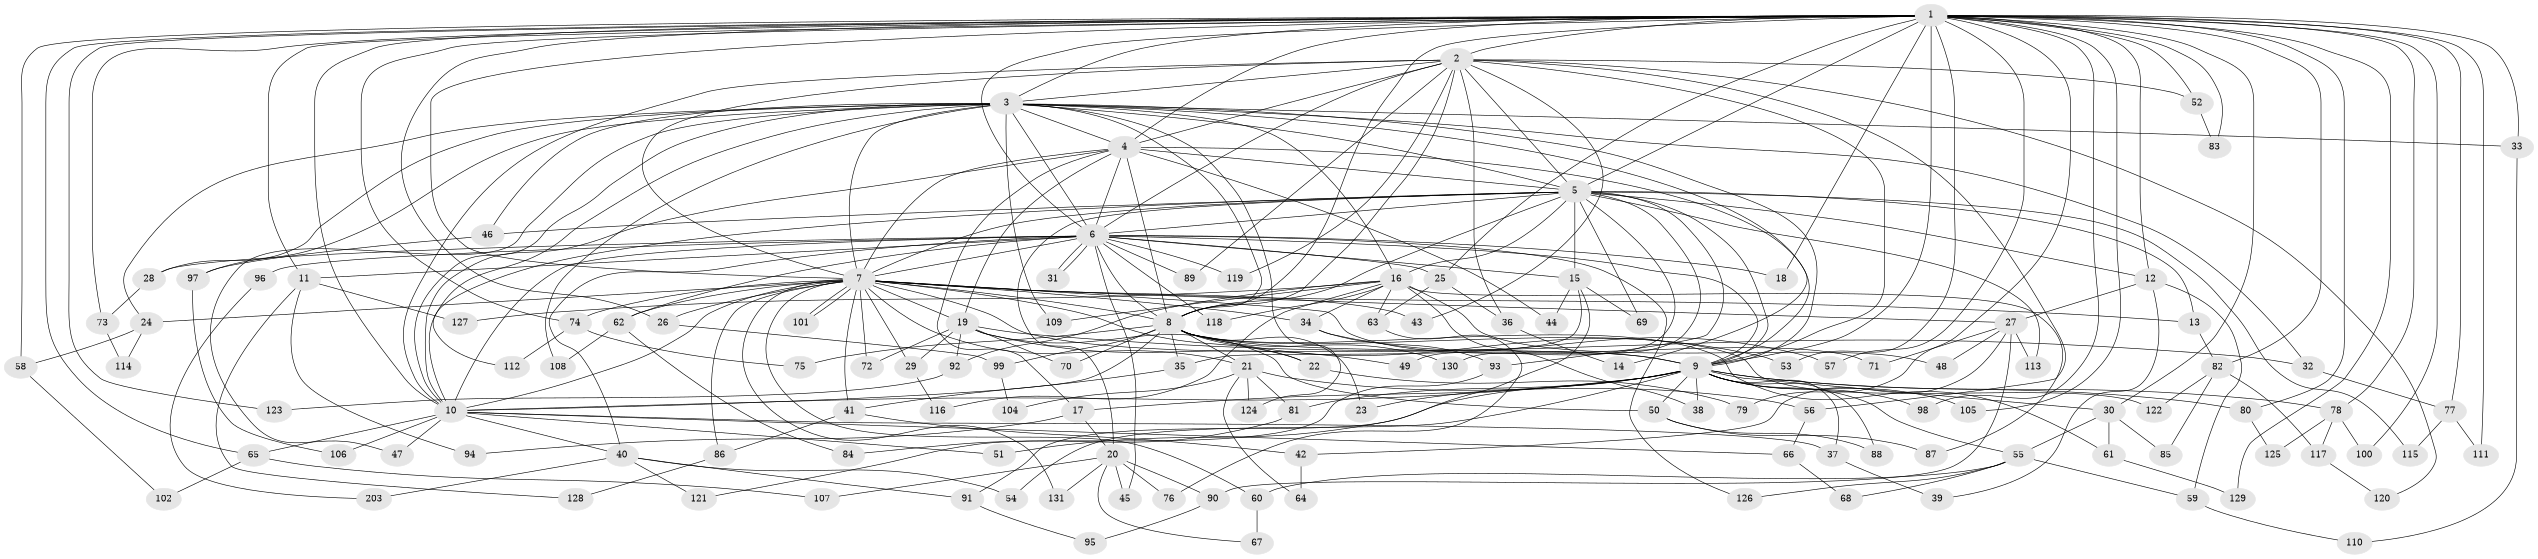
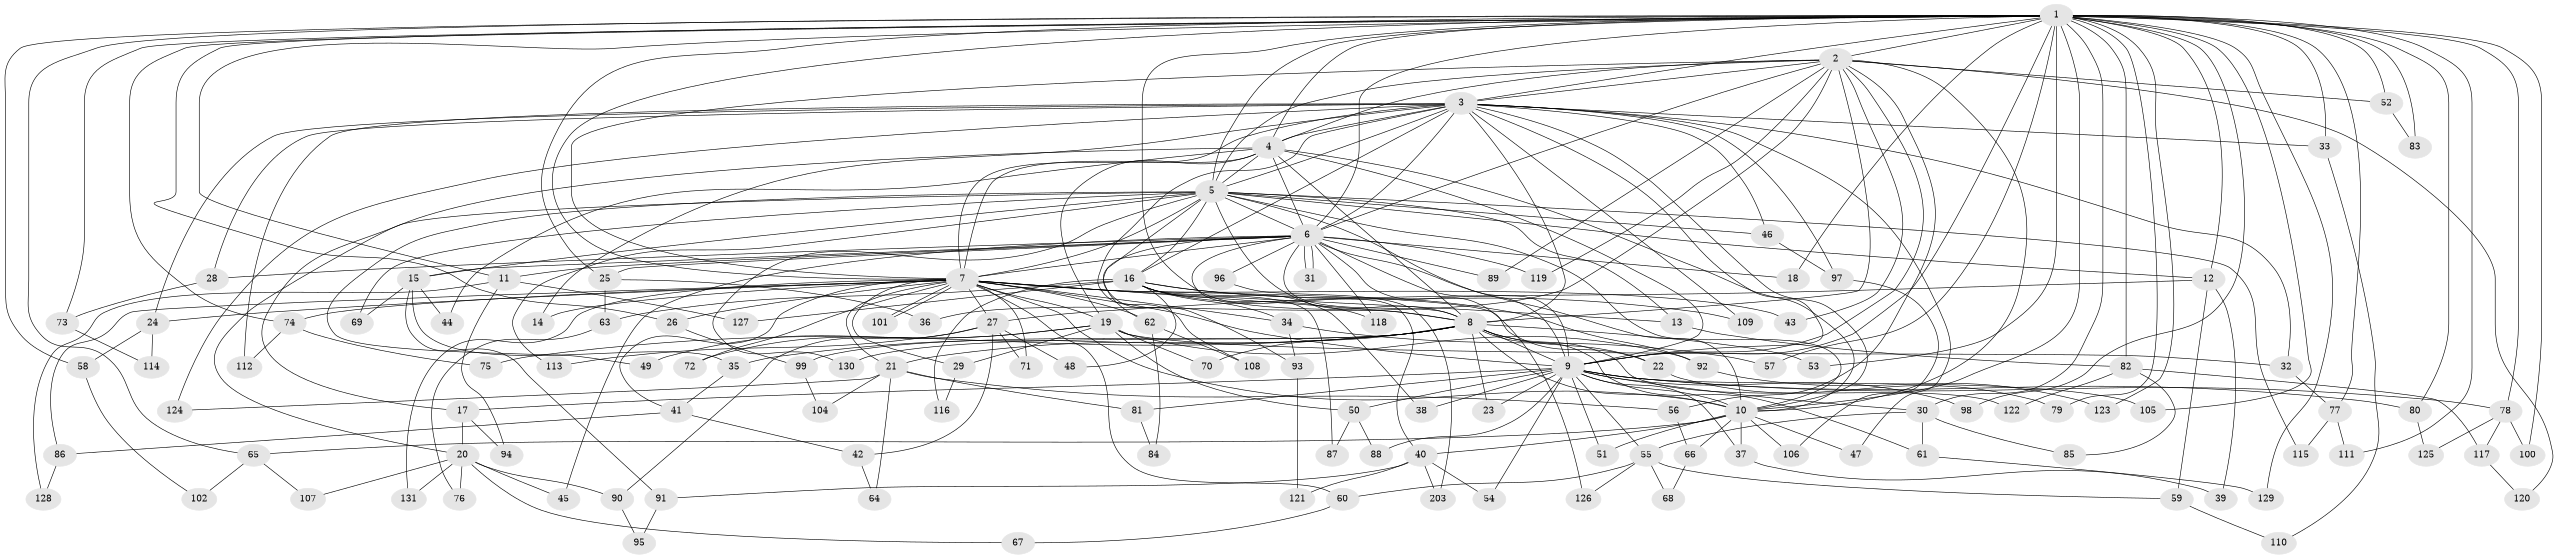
(1562, 347) -> (748, 291)
